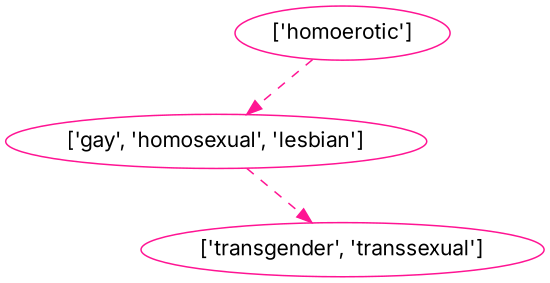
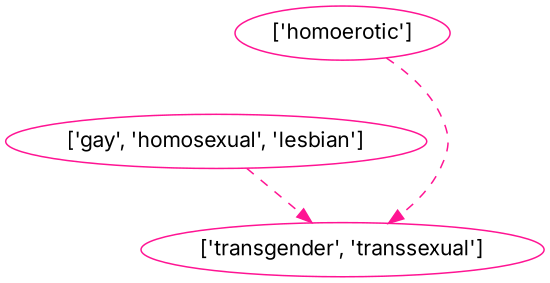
(286, 82) -> (447, 132)
